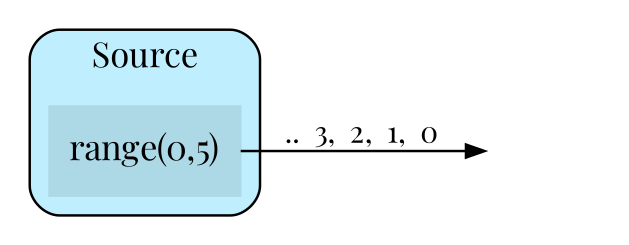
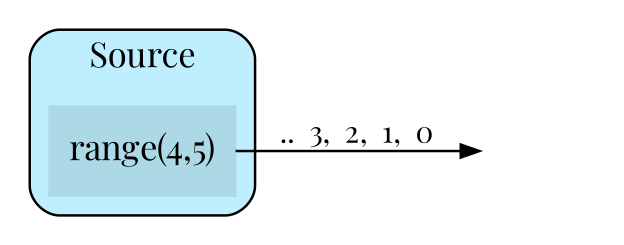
(145, 151) -> (142, 151)
